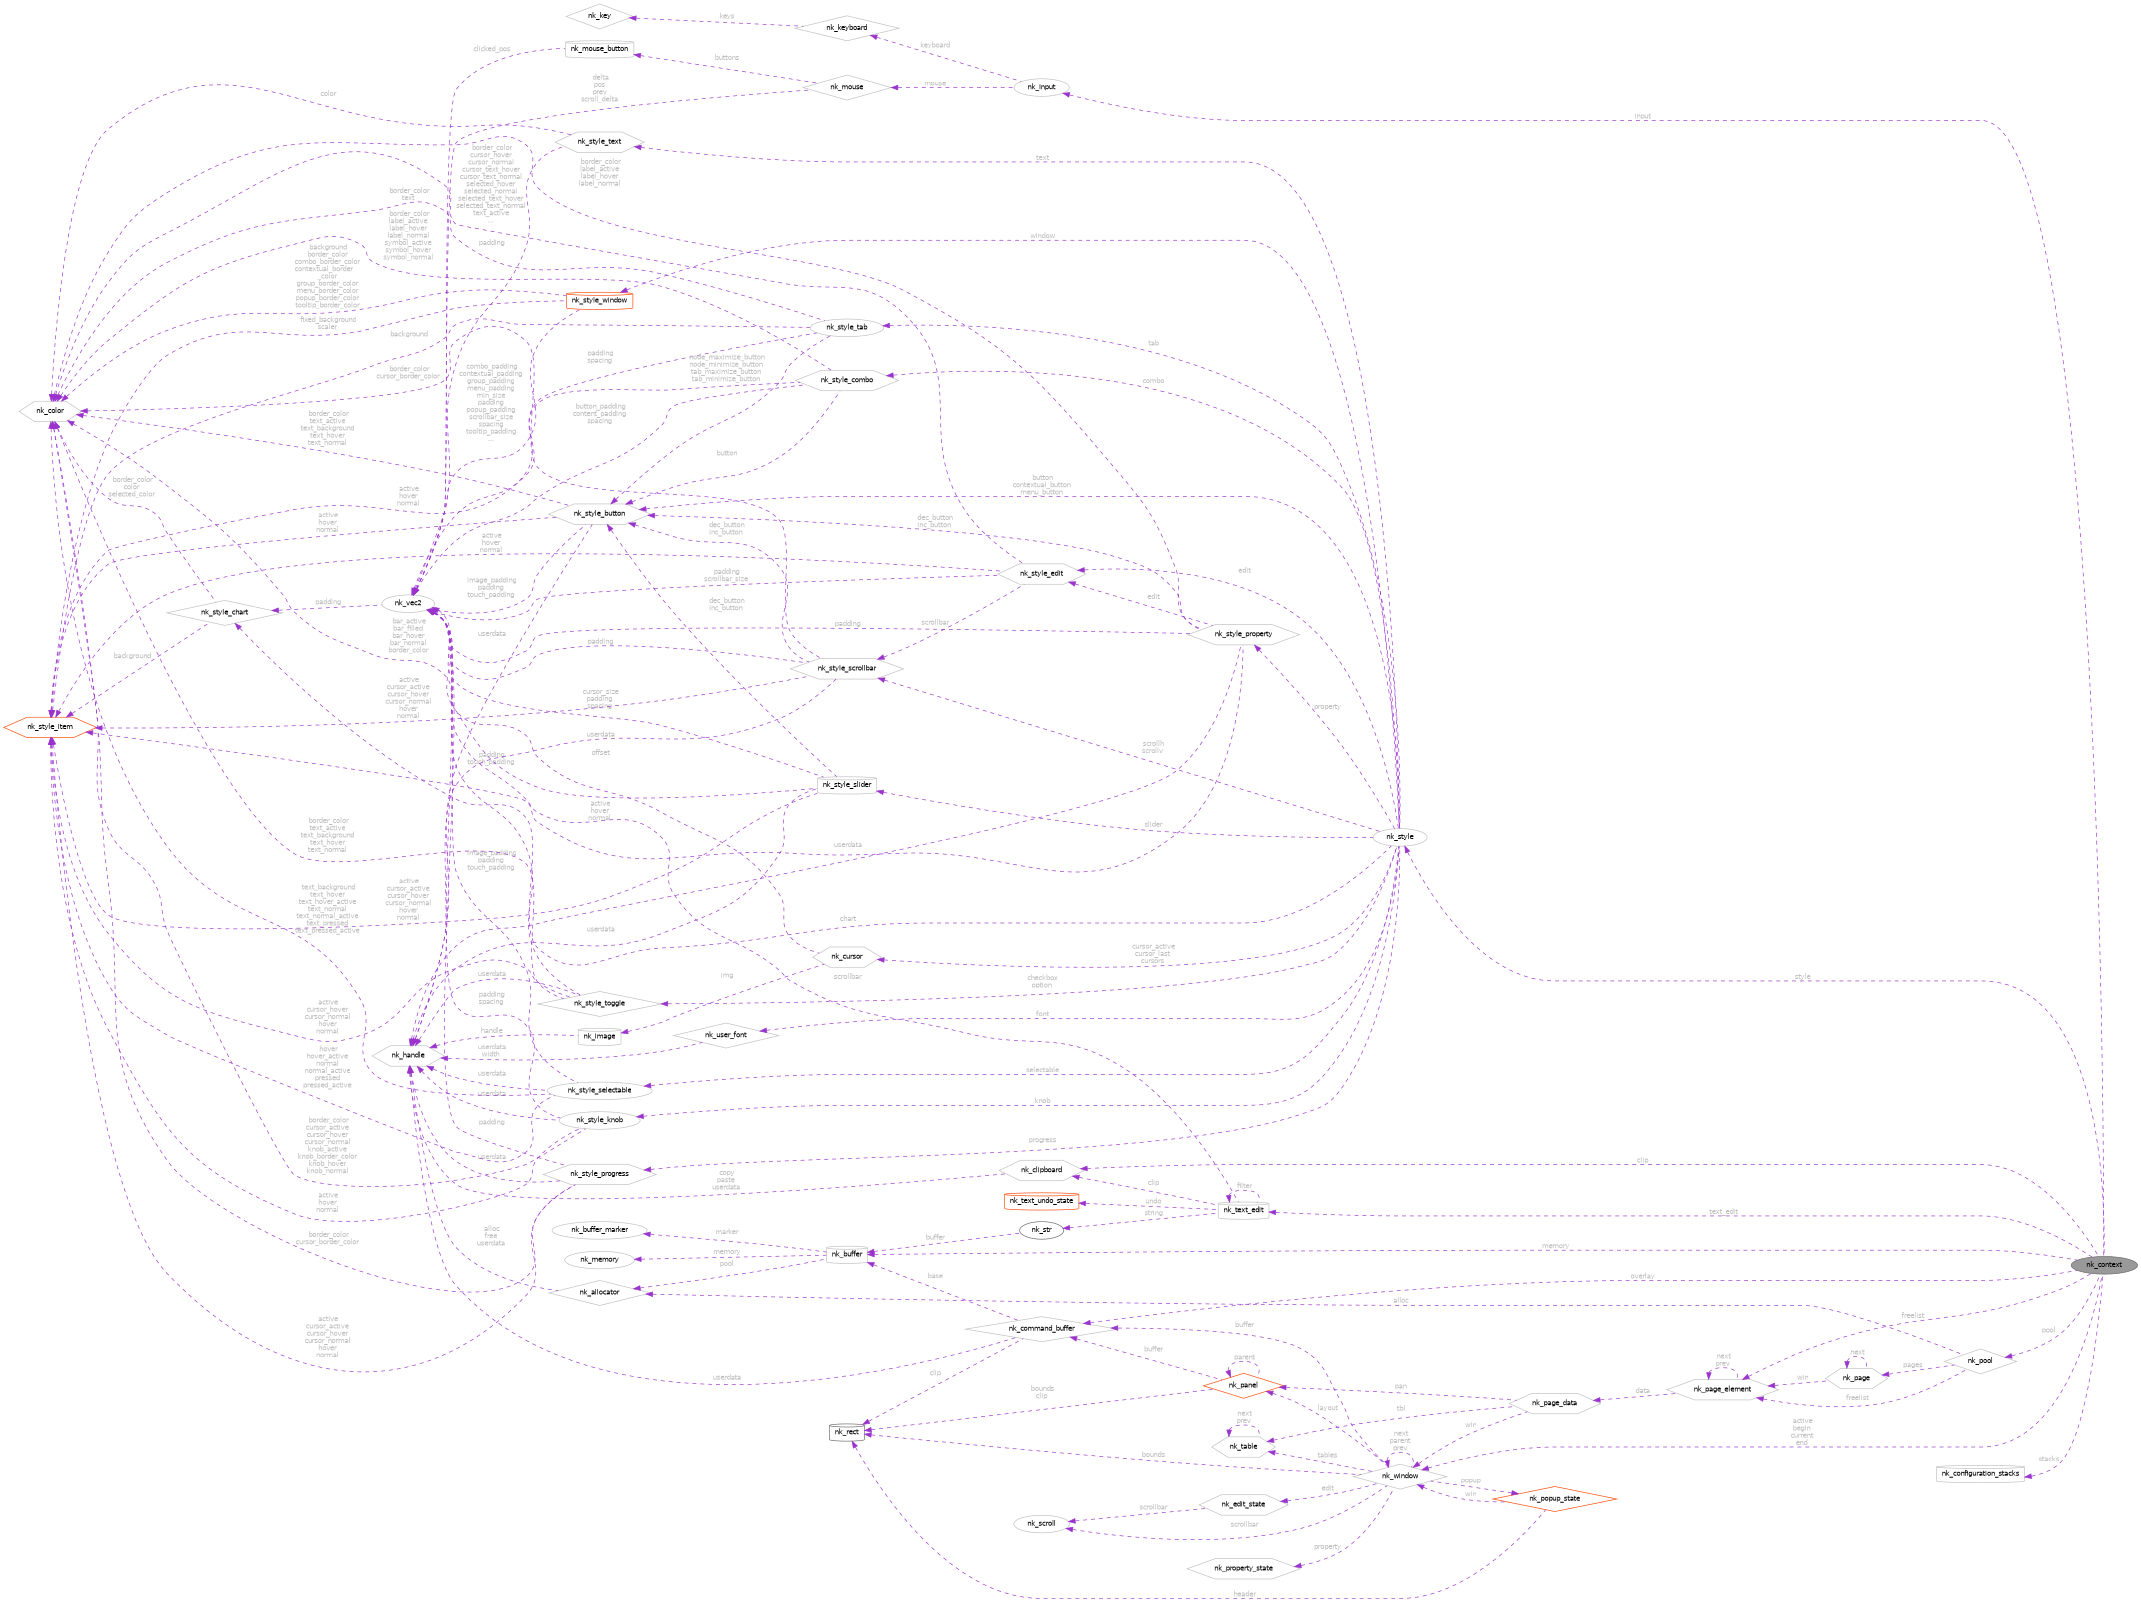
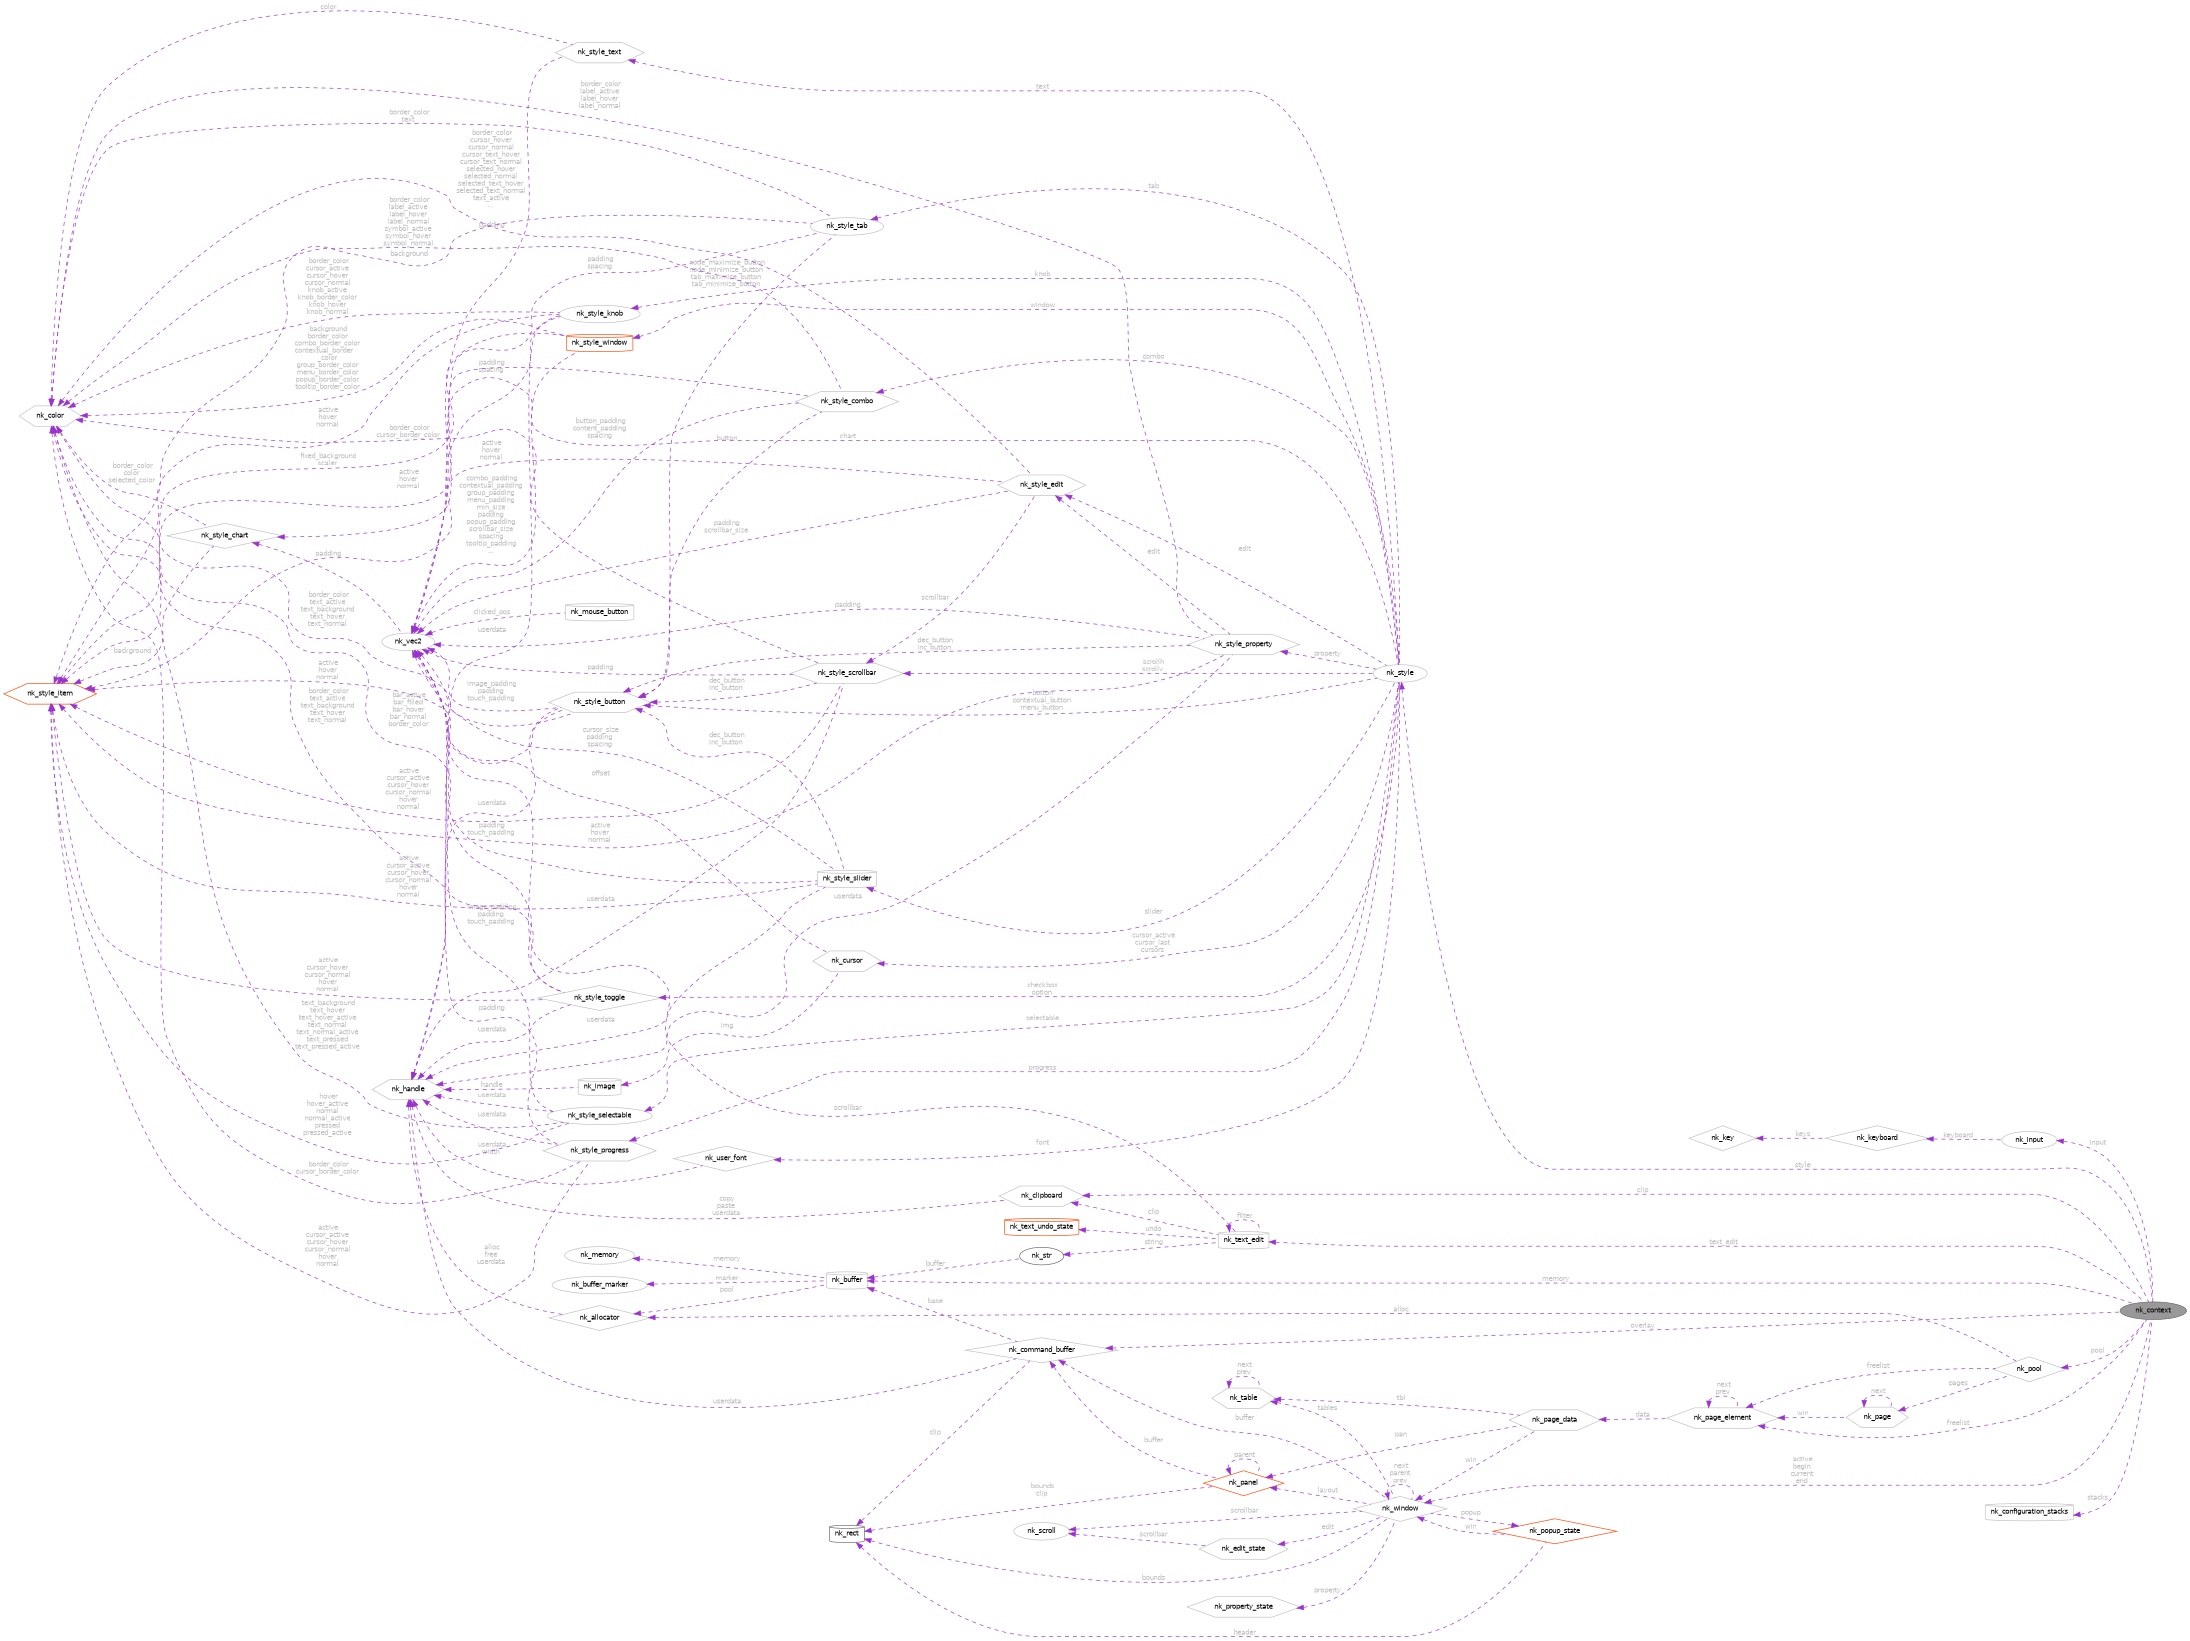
(847, 88) -> none
